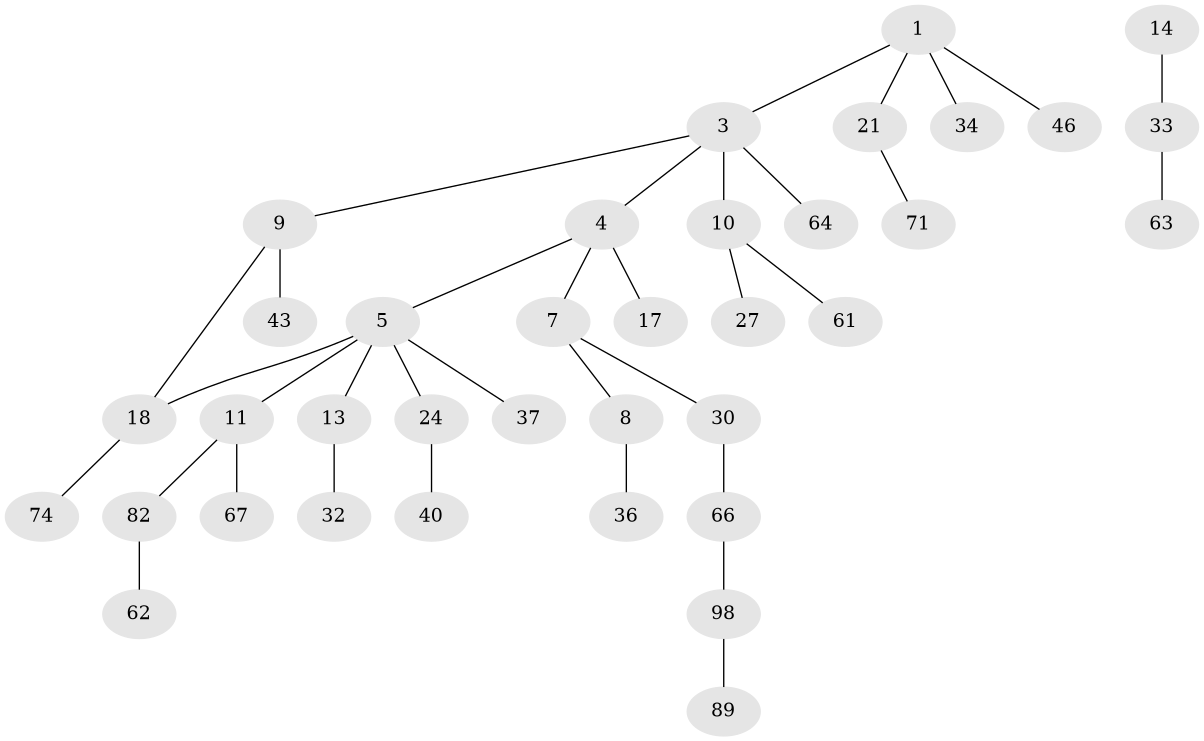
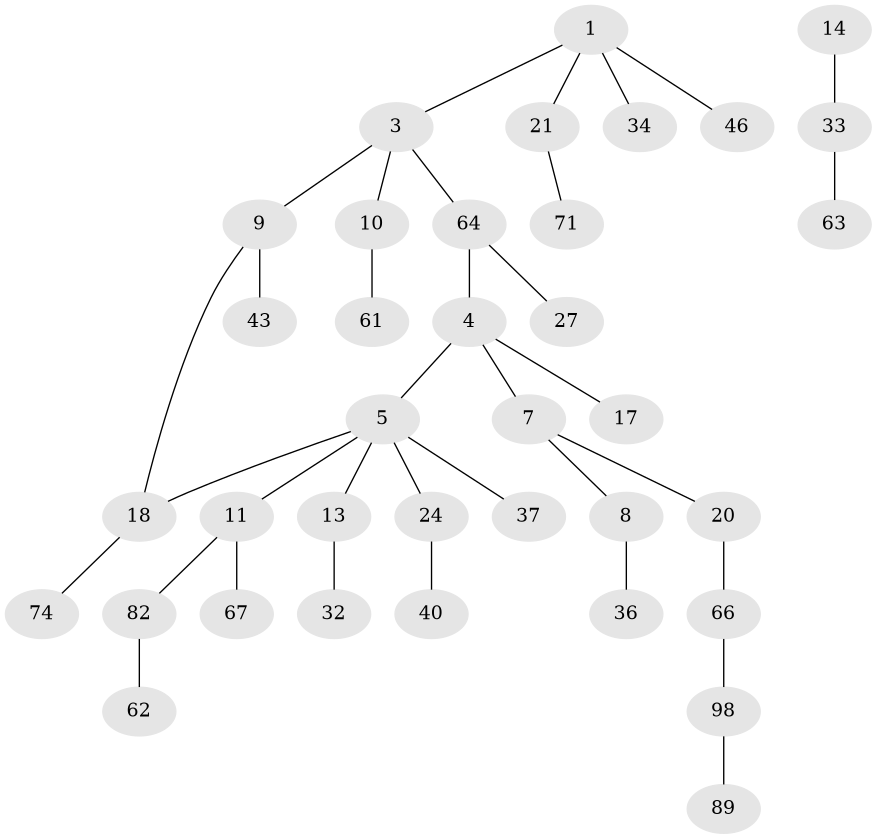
(663, 176) -> (469, 273)
(736, 273) -> (518, 273)
(724, 419) -> (724, 517)
